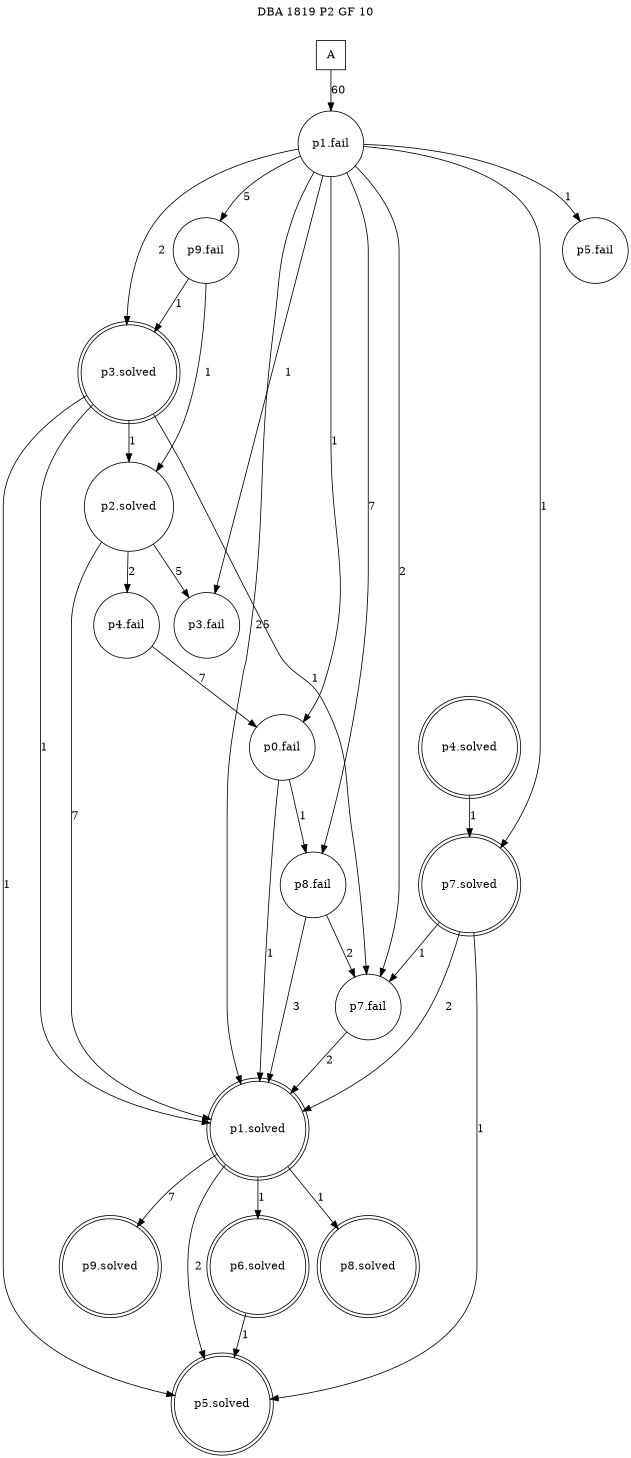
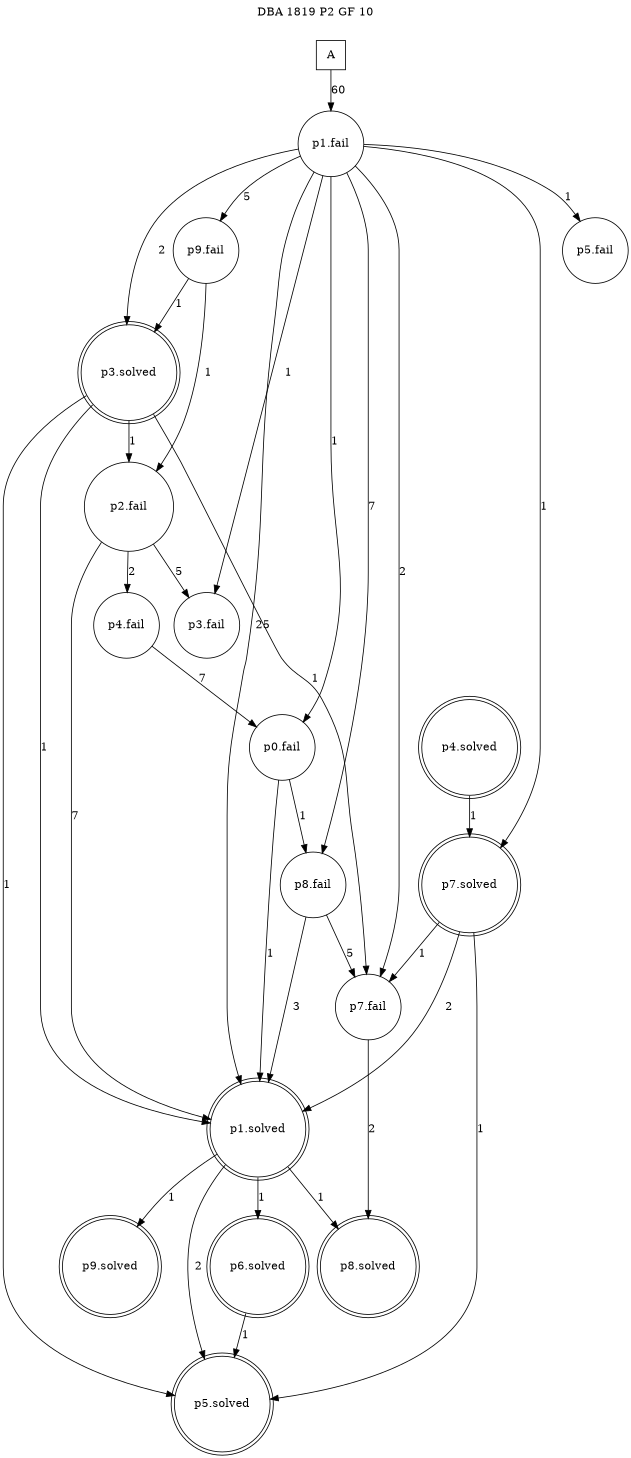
(129, 507) -> (129, 507)
(350, 954) -> (350, 954)
(322, 1060) -> (368, 1125)
(172, 1198) -> (172, 1198)
